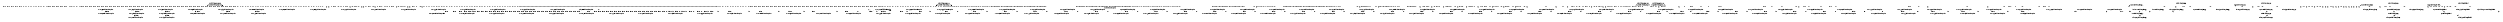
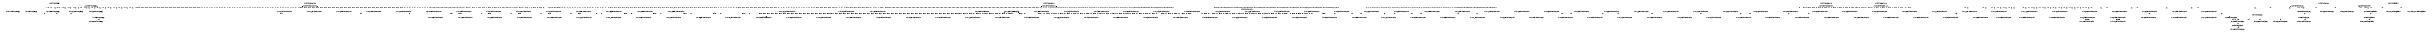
(2485, 6) -> (2313, 20)
